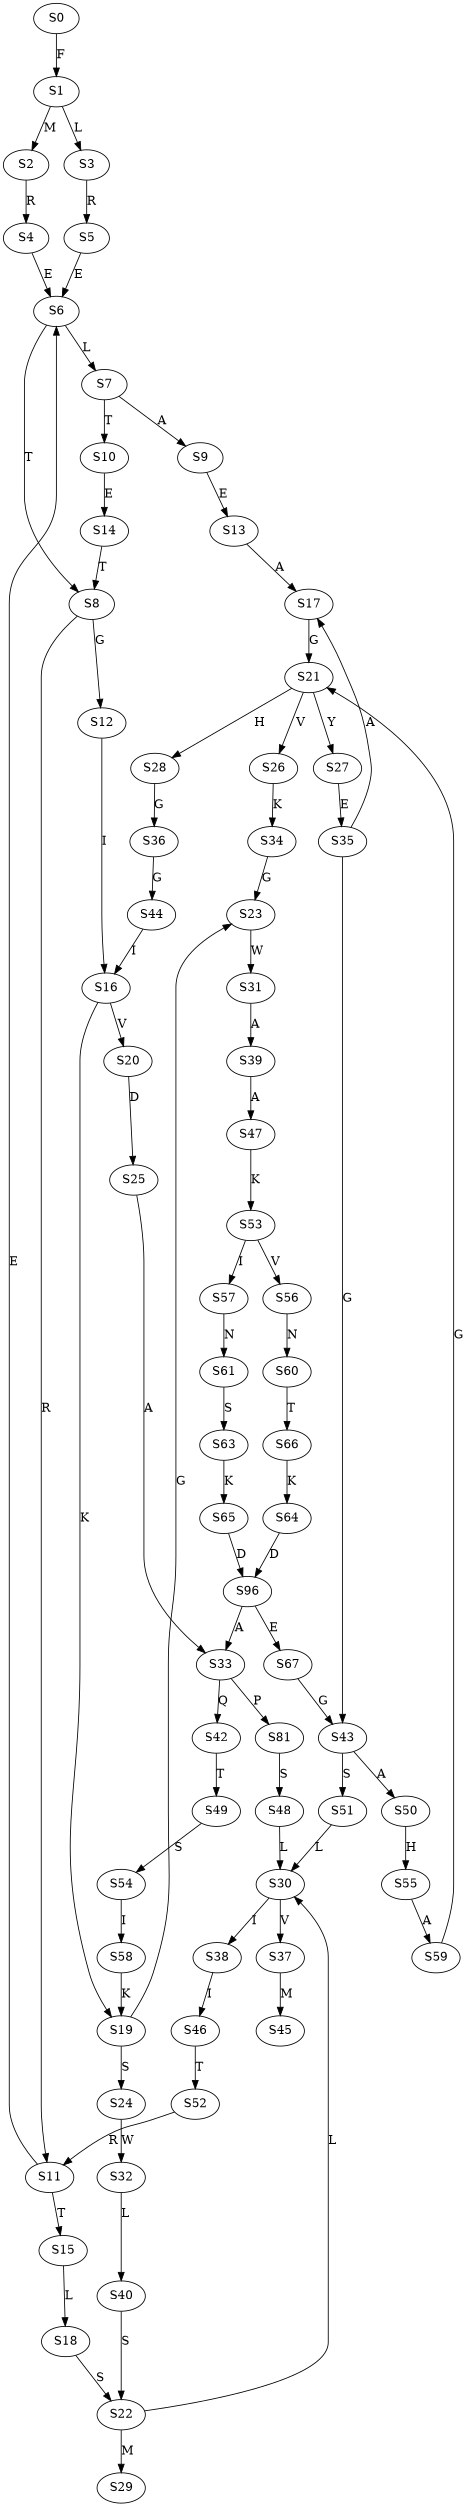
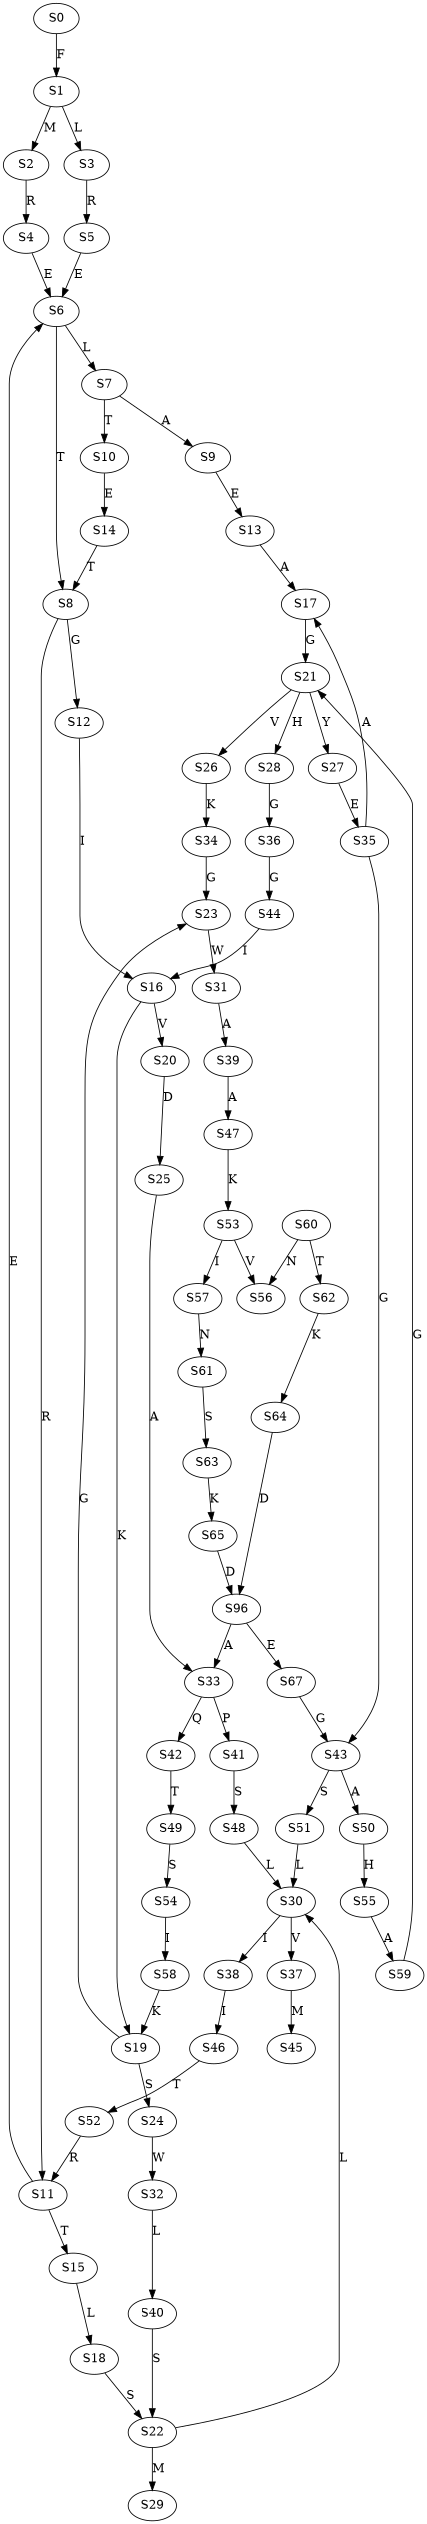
(287, 1331) -> (286, 1258)
(287, 1445) -> (324, 1299)
(279, 1738) -> (234, 1756)
